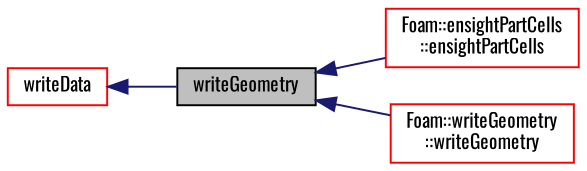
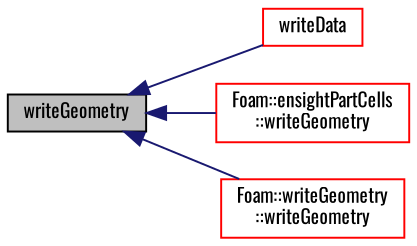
(482, 38) -> (313, 113)
(152, 87) -> (205, 66)
